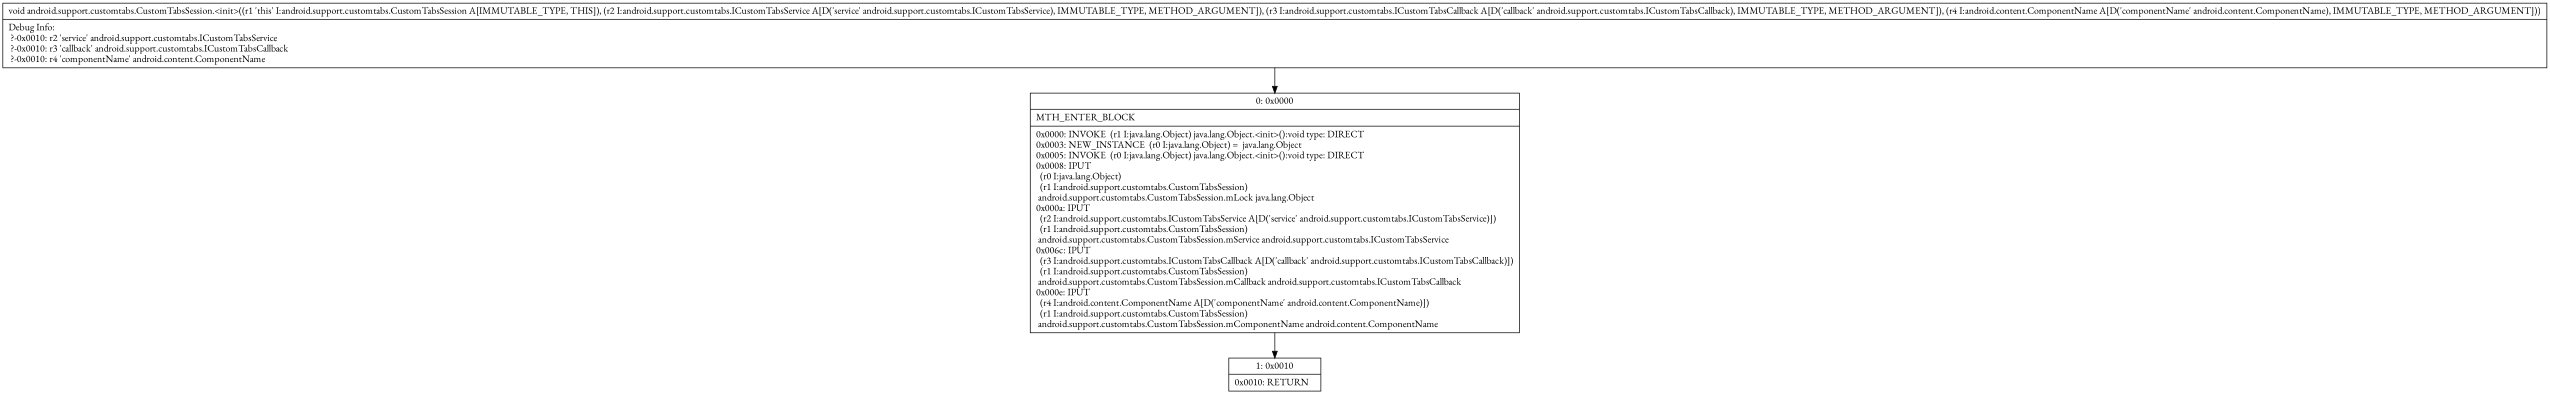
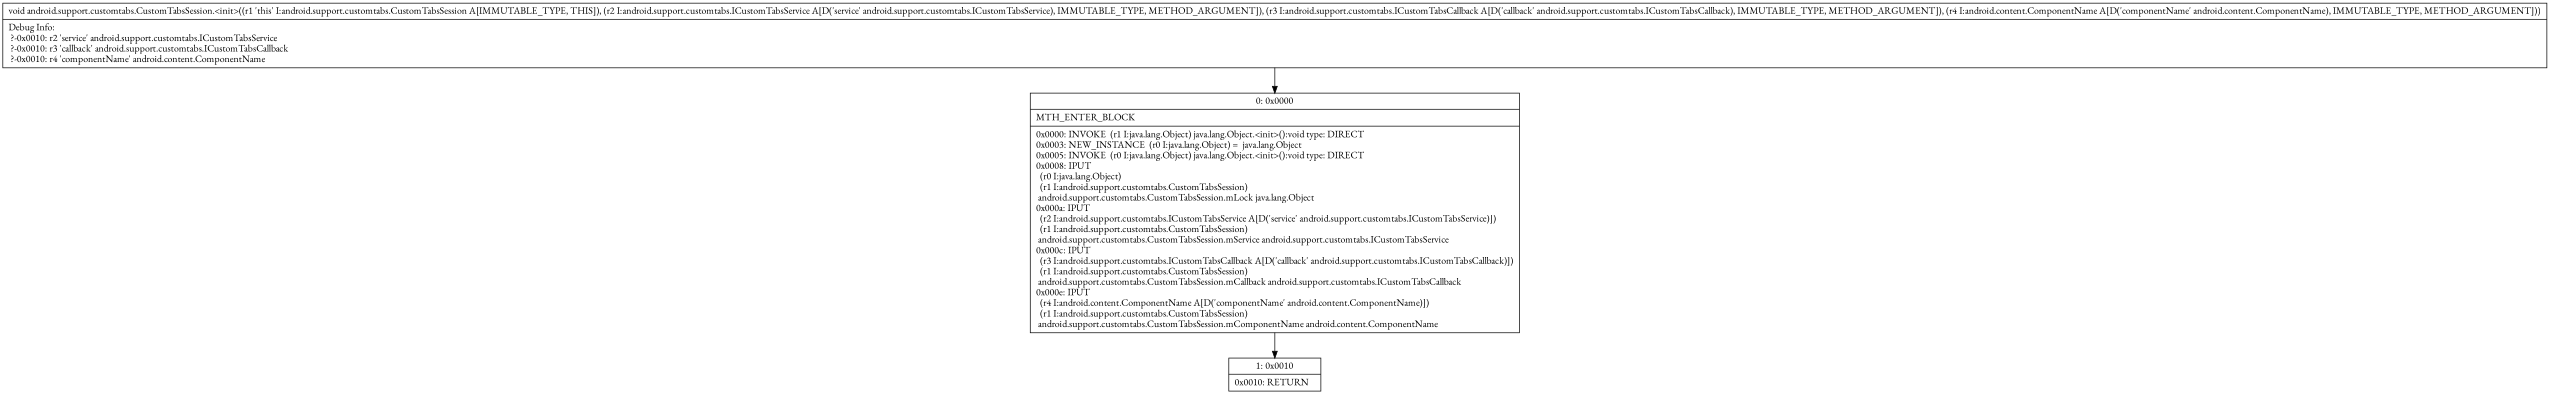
(1066, 250) -> (1066, 250)
